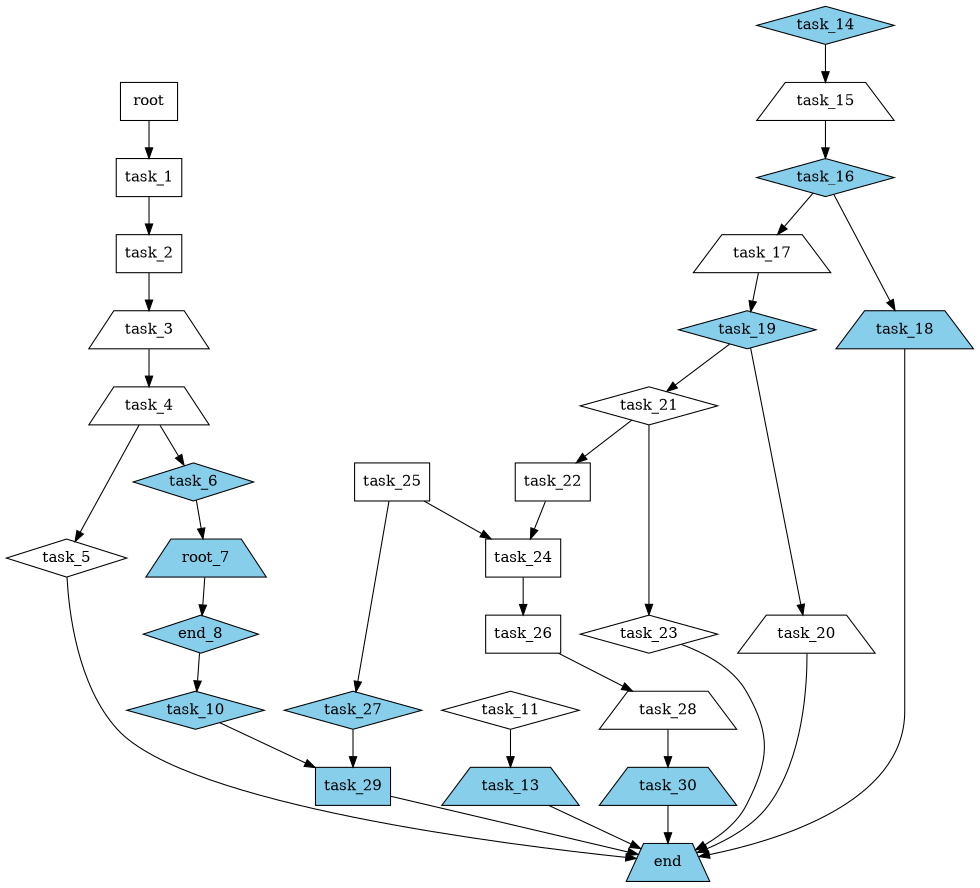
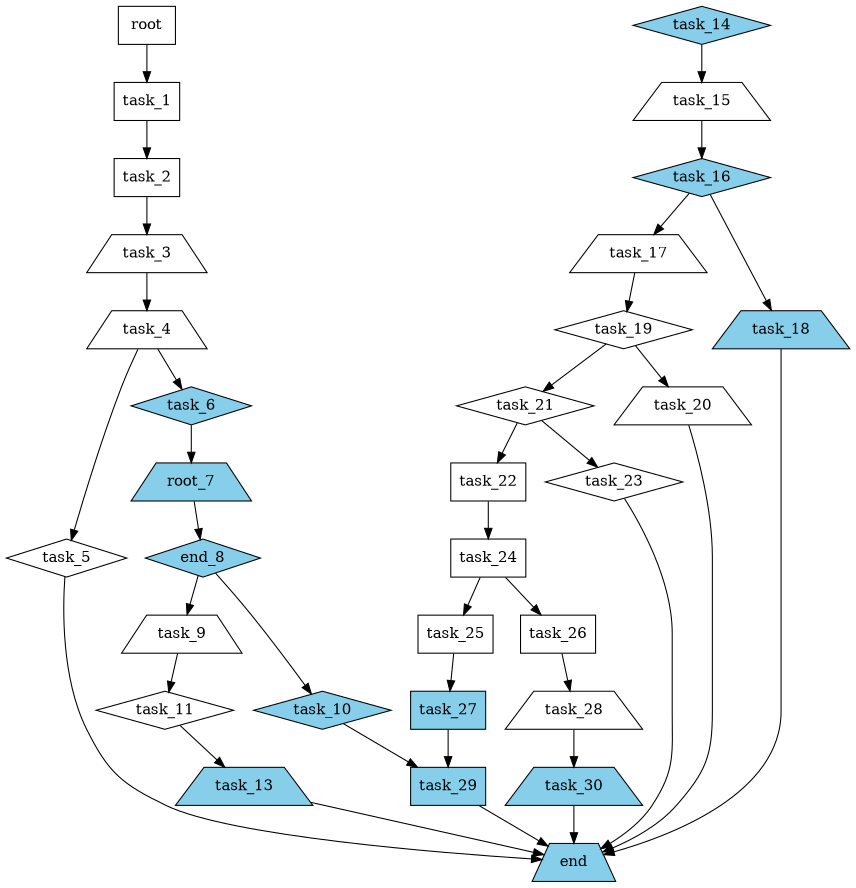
(747, 330) -> (624, 330)
(453, 517) -> (474, 591)
none -> (182, 634)
(353, 710) -> (448, 710)
